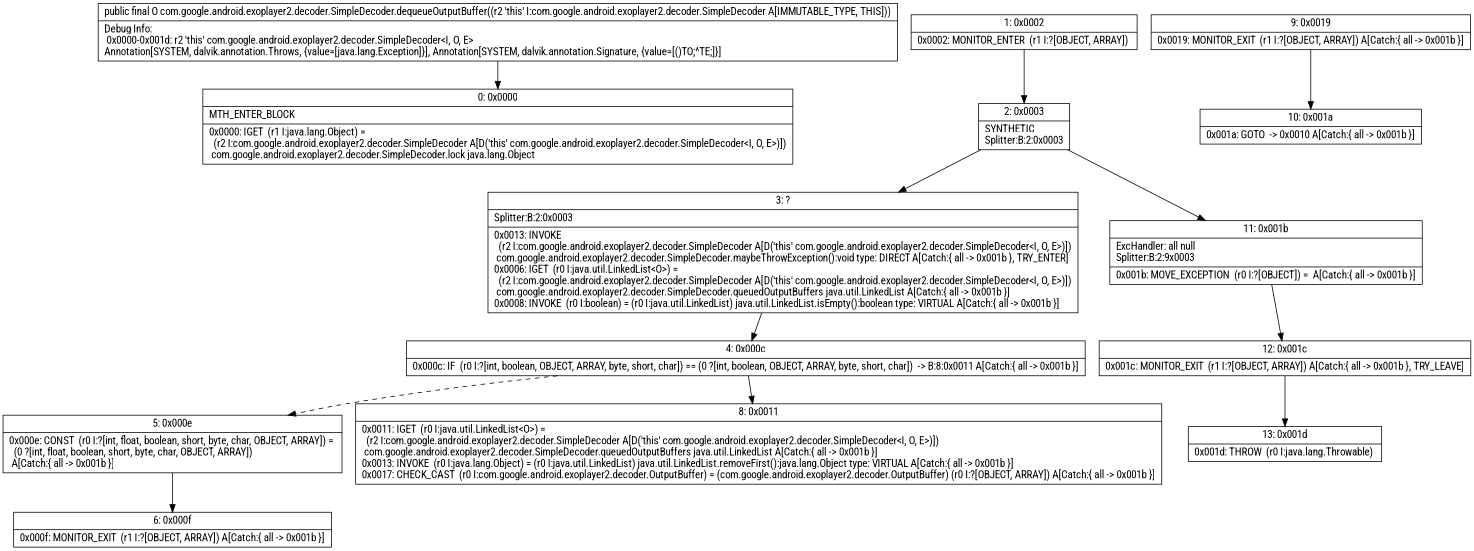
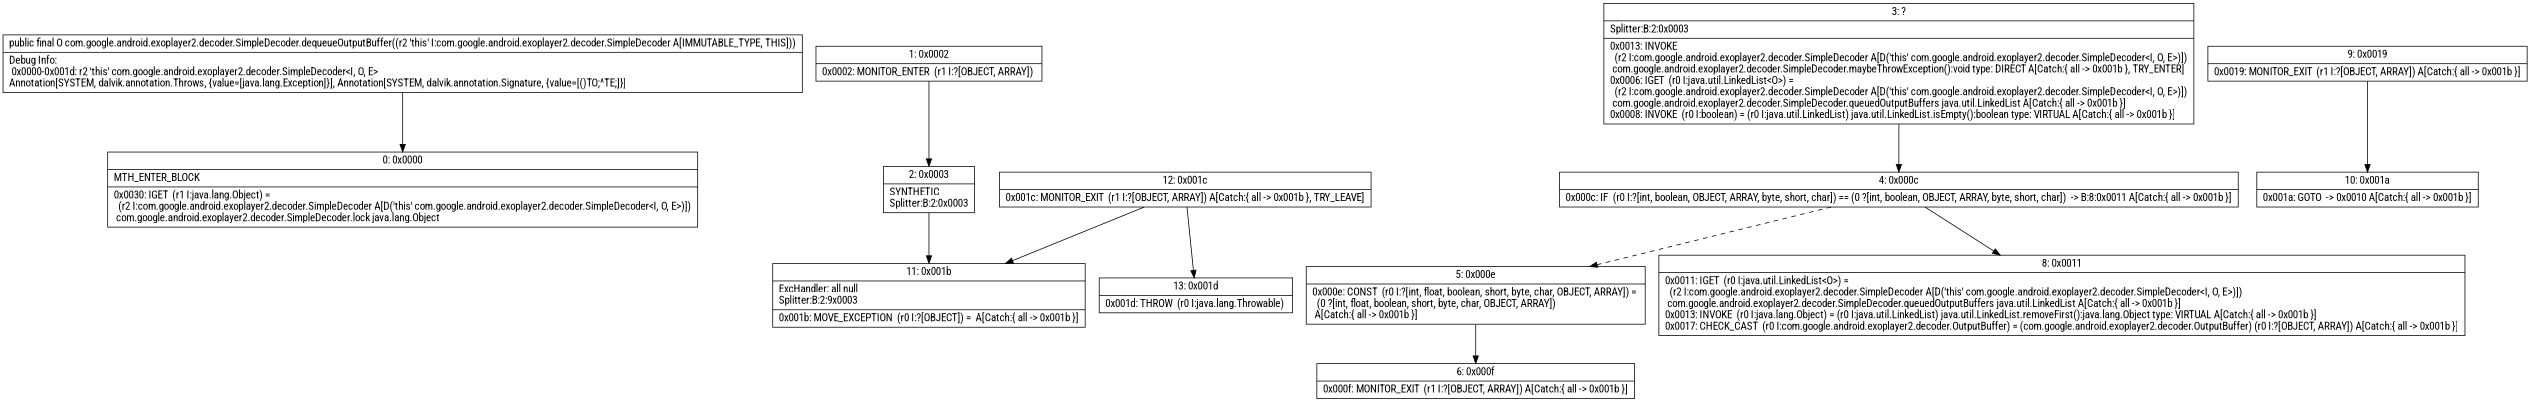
(289, 132) -> (193, 195)
(943, 169) -> none
(1276, 309) -> (1078, 234)
